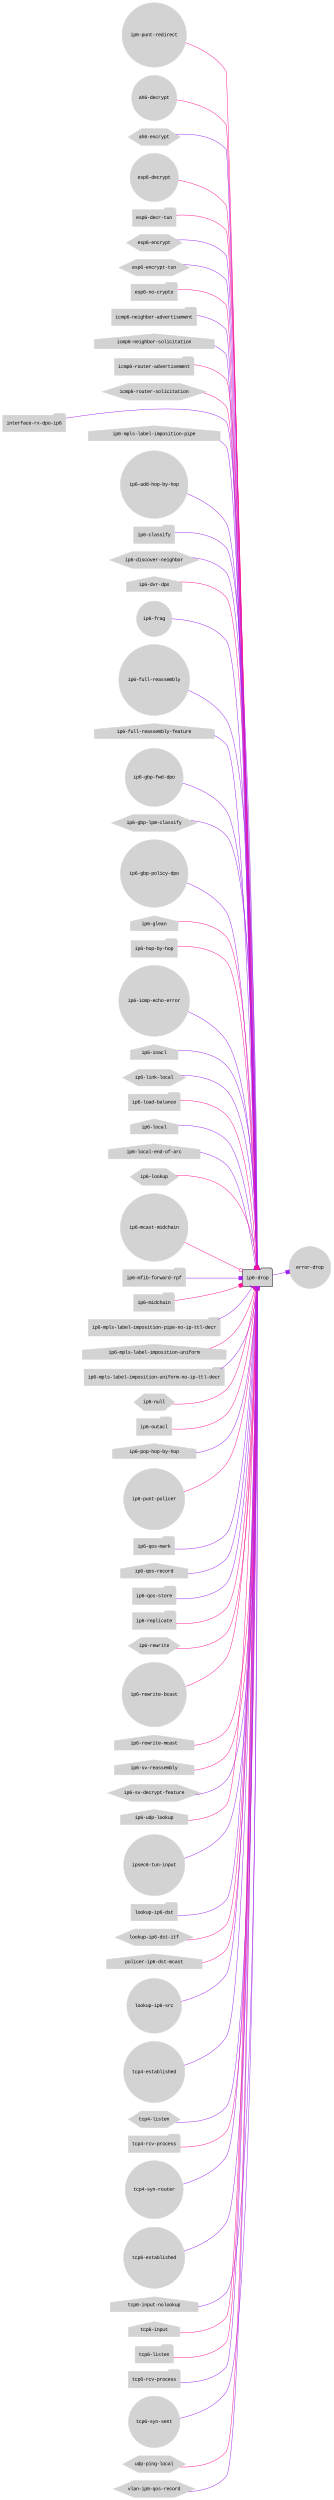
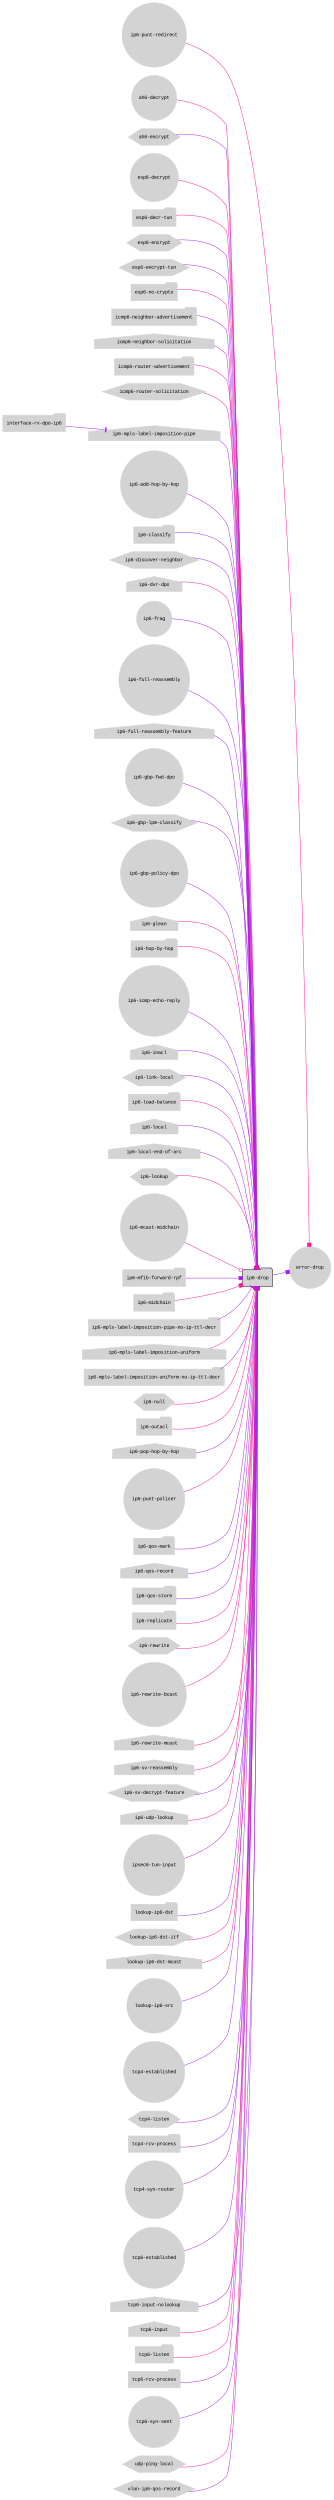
(242, 643) -> (292, 629)
(245, 763) -> (85, 428)
(154, 1001) -> (154, 1001)
(252, 1737) -> (252, 1737)
(154, 1962) -> (154, 1962)
